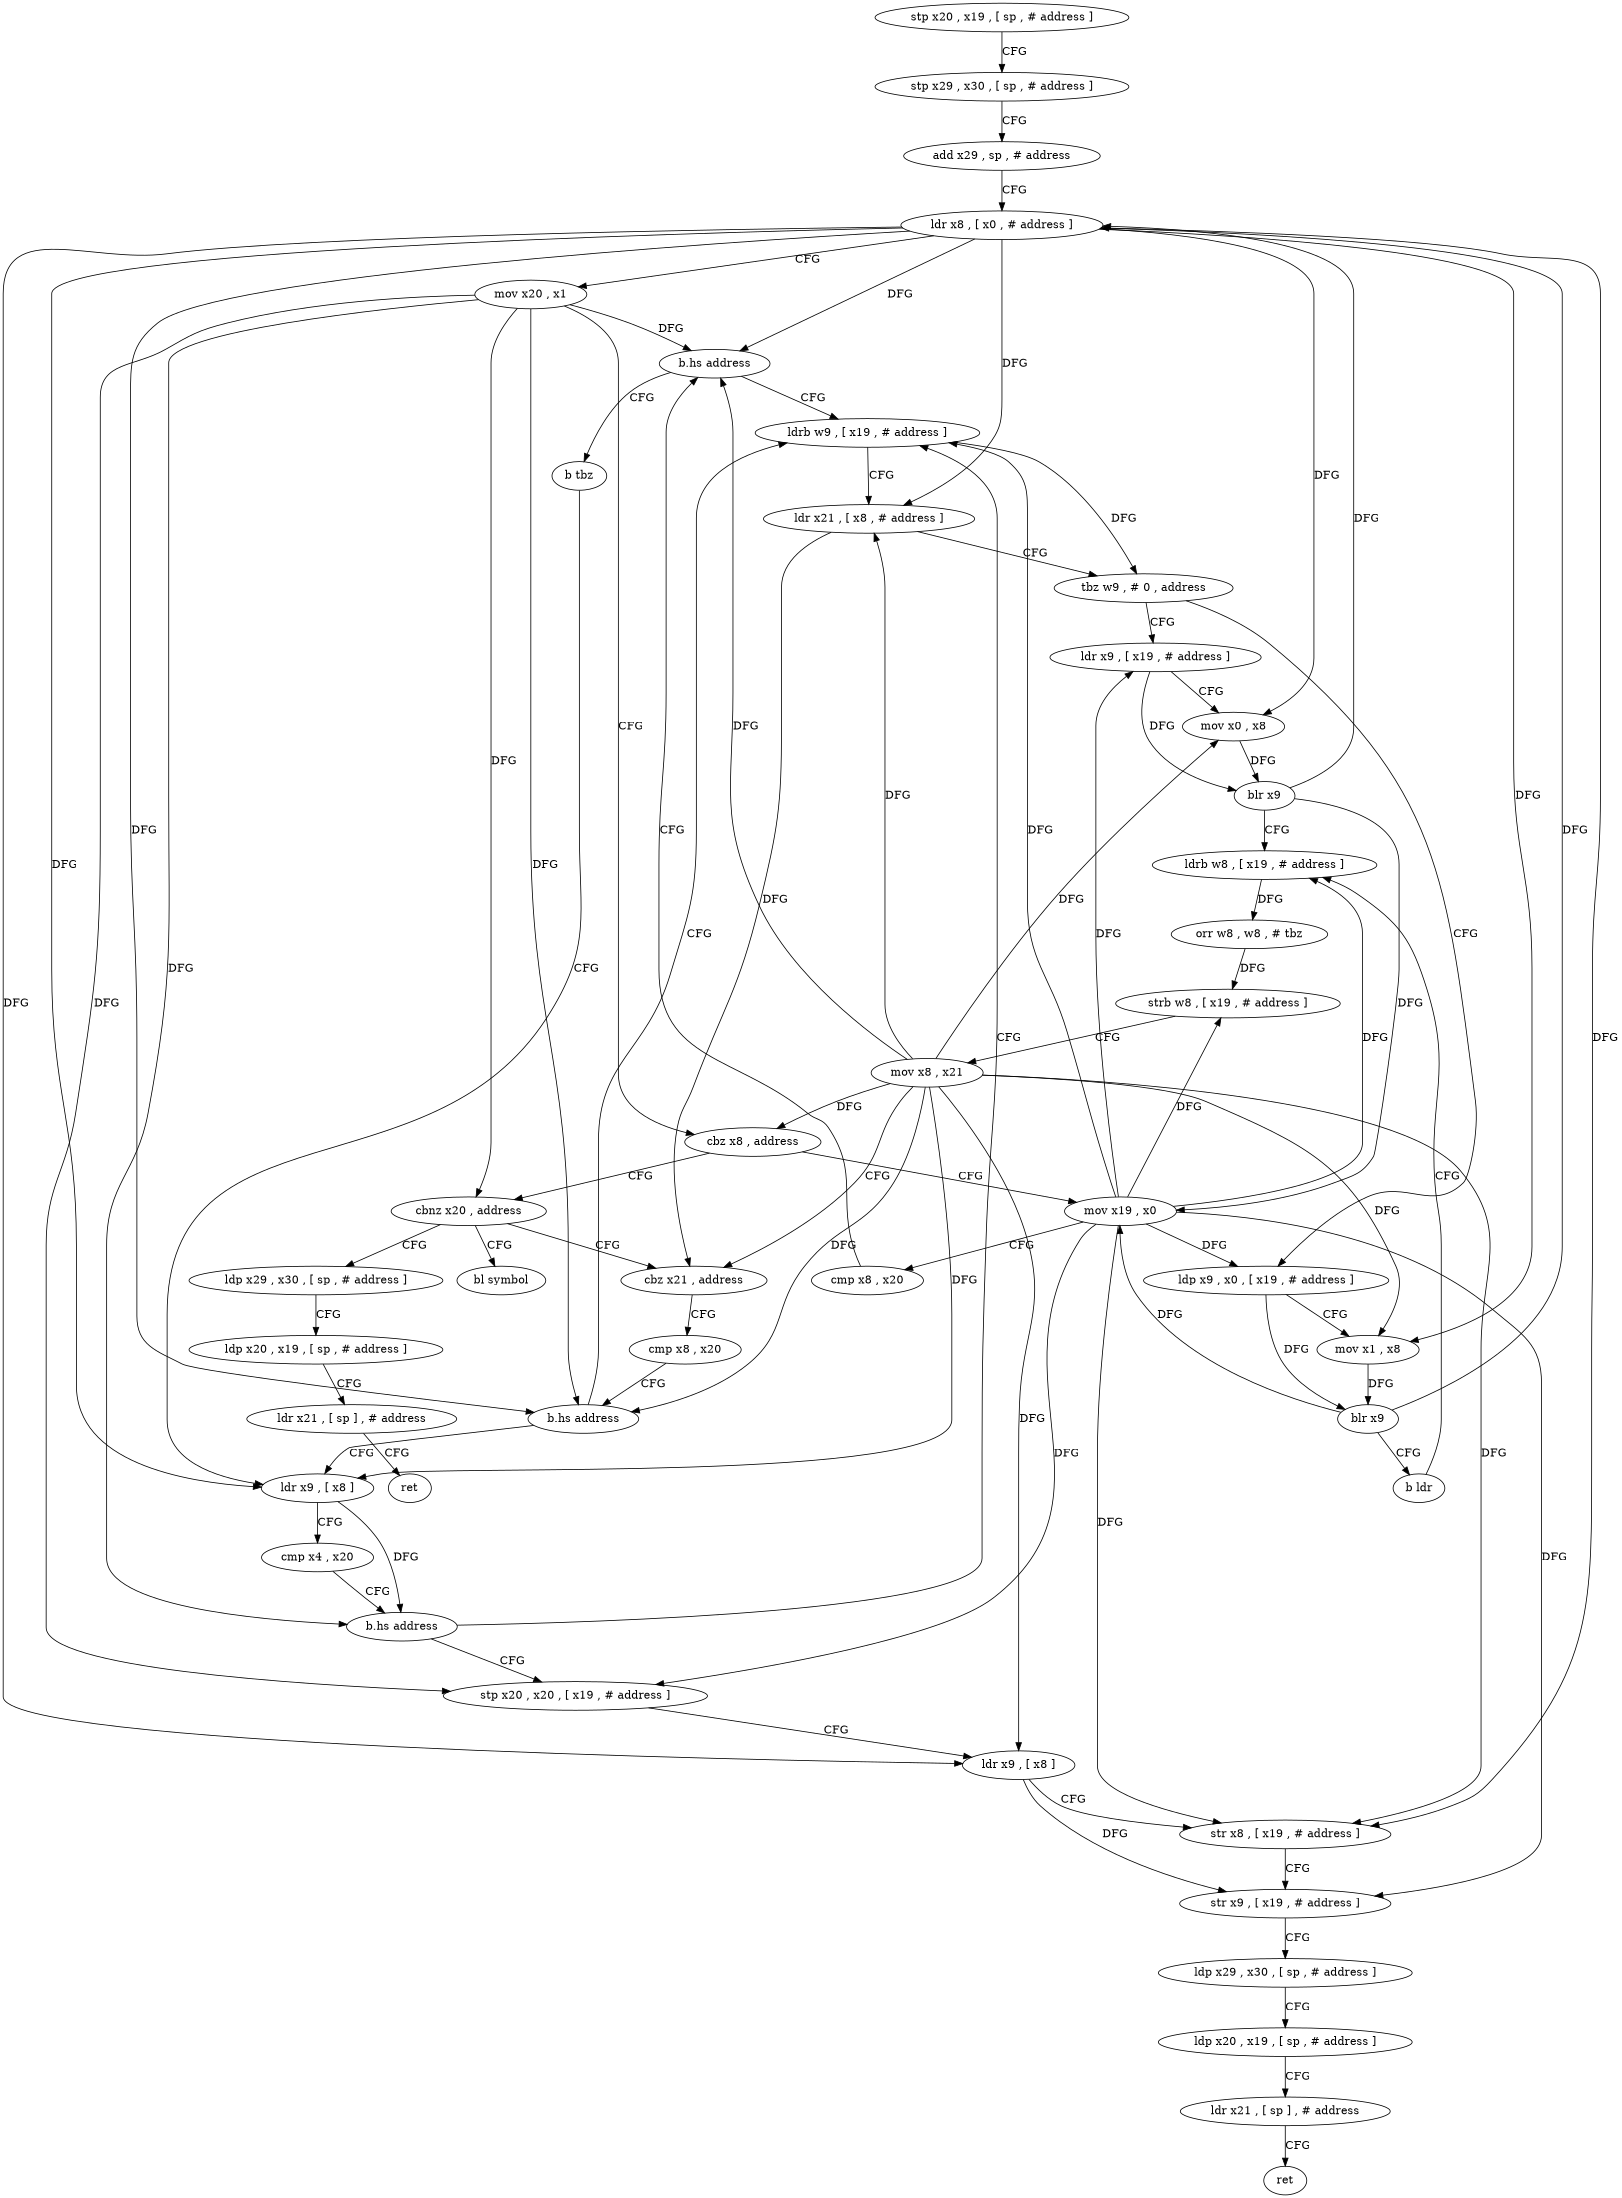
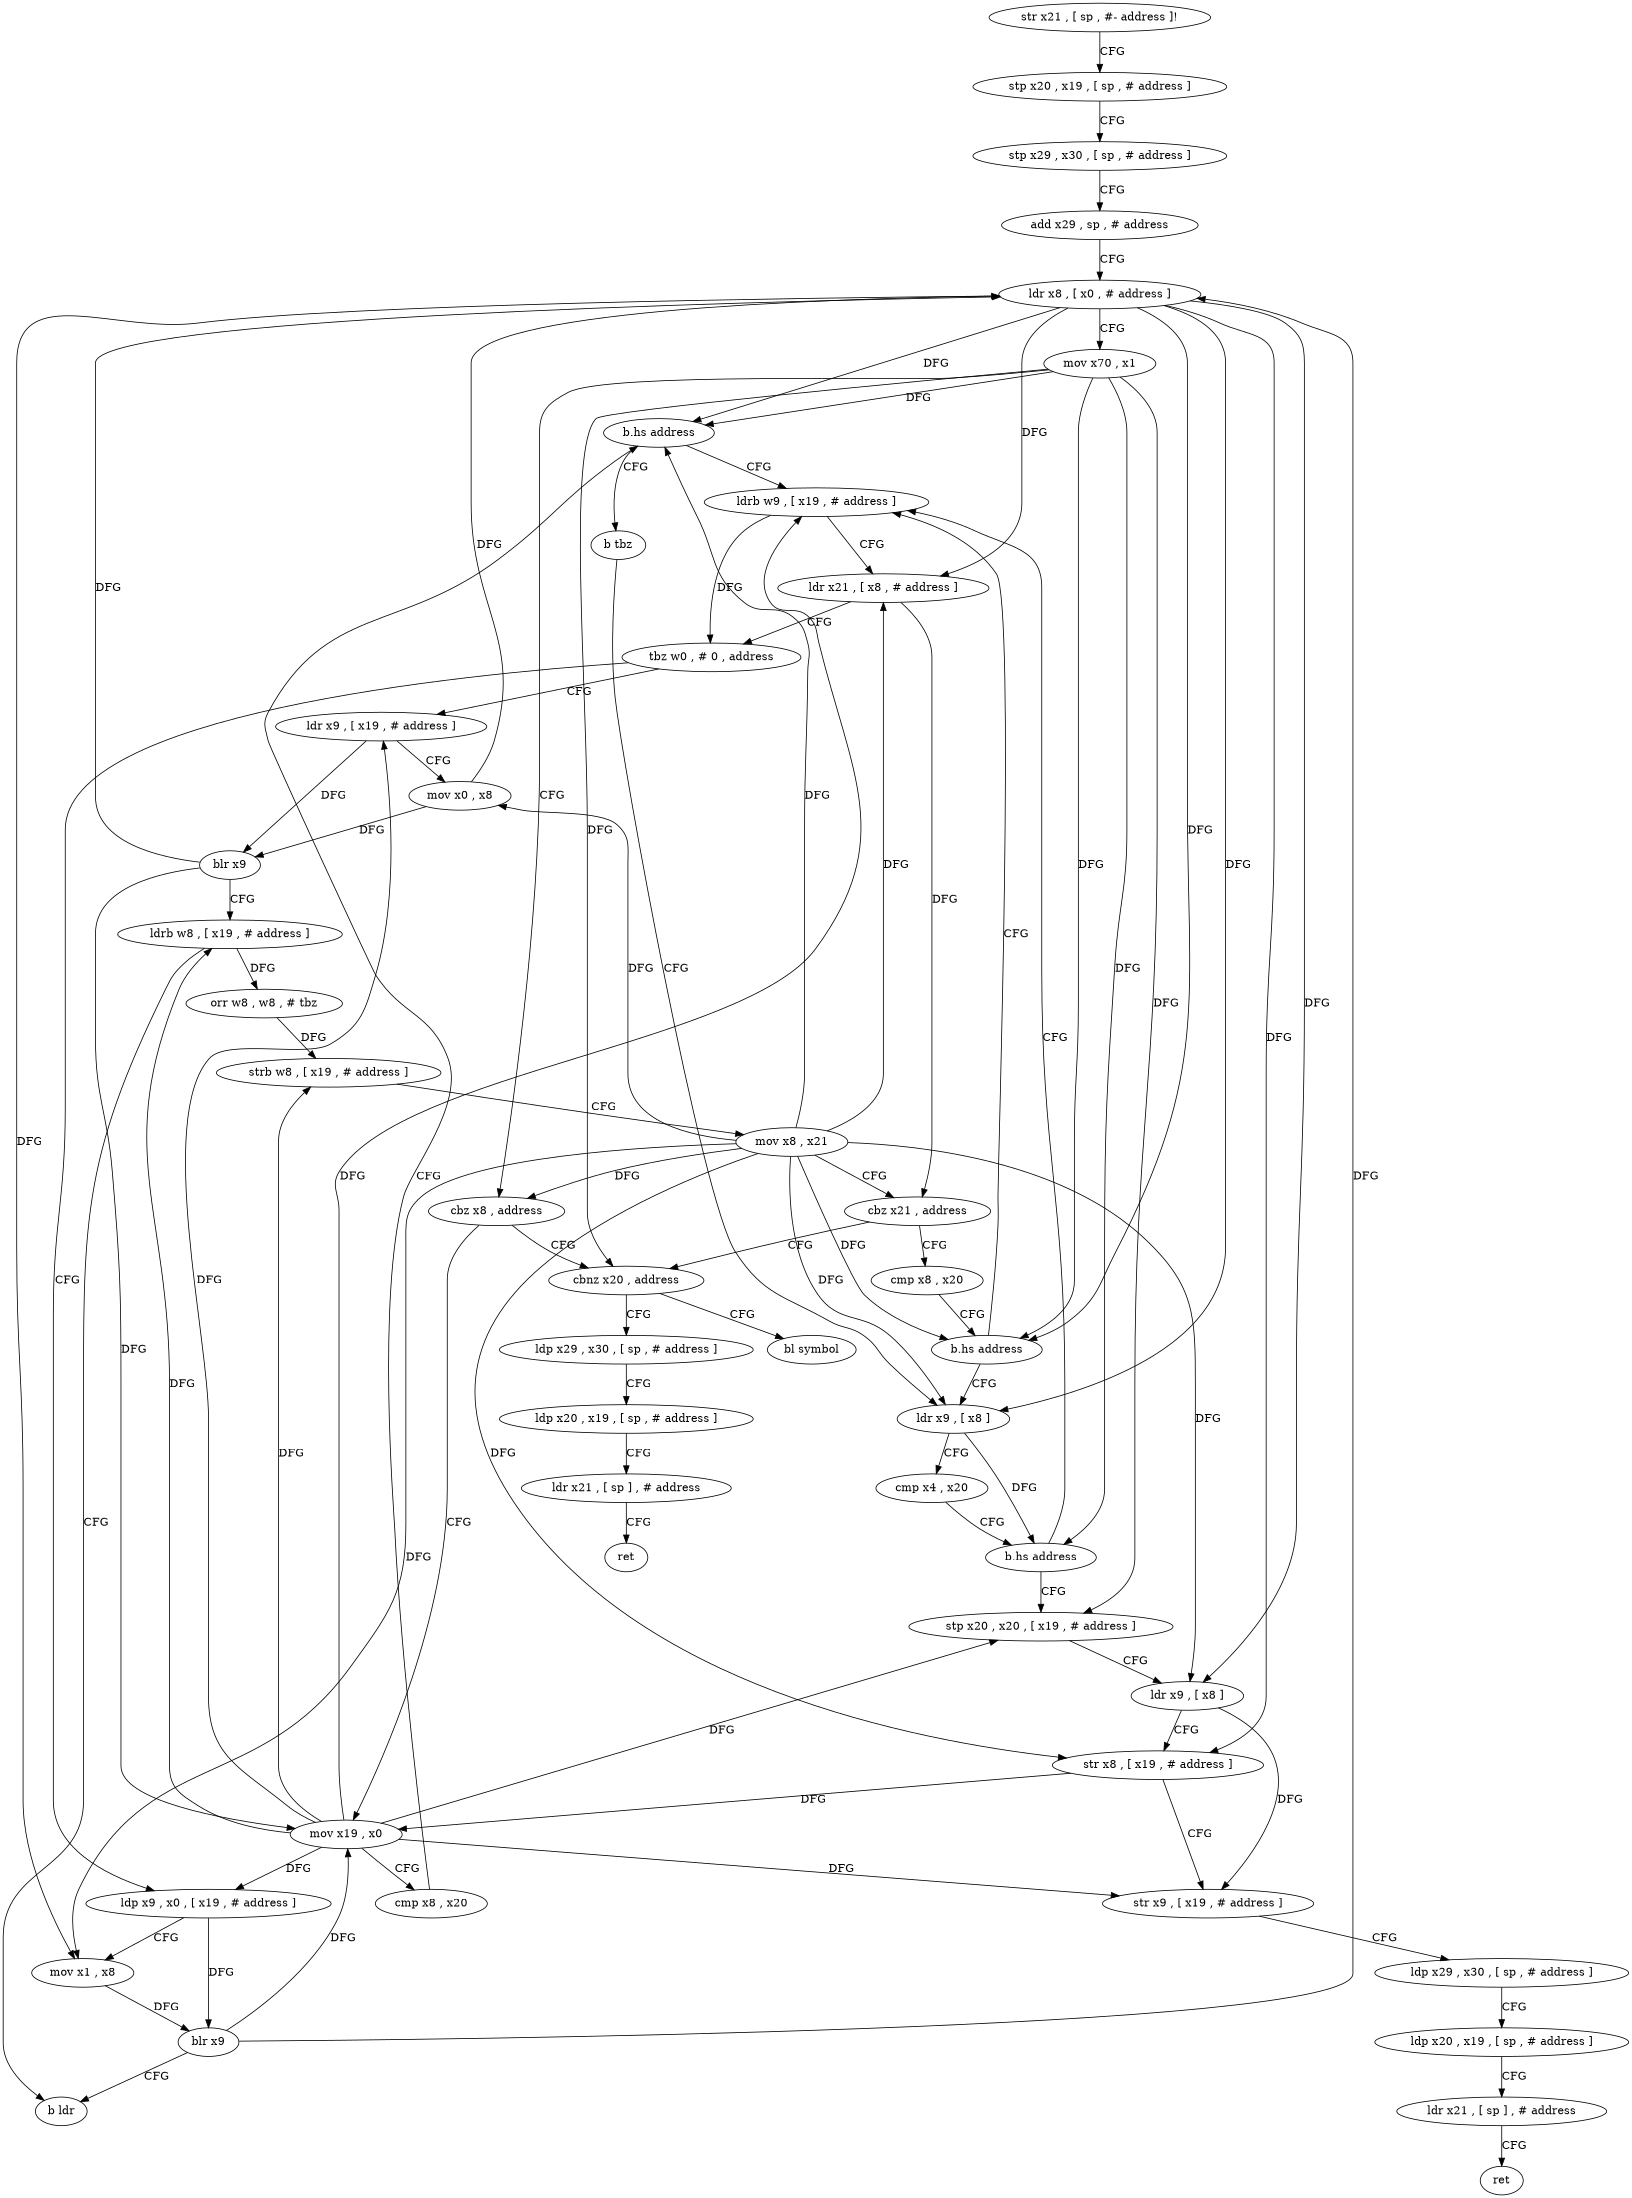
none -> (1100, 18)
(531, 294) -> (1100, 364)
(1314, 395) -> (513, 336)
(1144, 588) -> (711, 657)
(1435, 1173) -> (84, 1527)
(578, 1245) -> (773, 1243)
(1097, 1562) -> (739, 1801)
